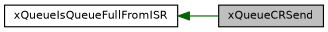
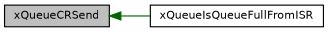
(204, 16) -> (136, 16)
